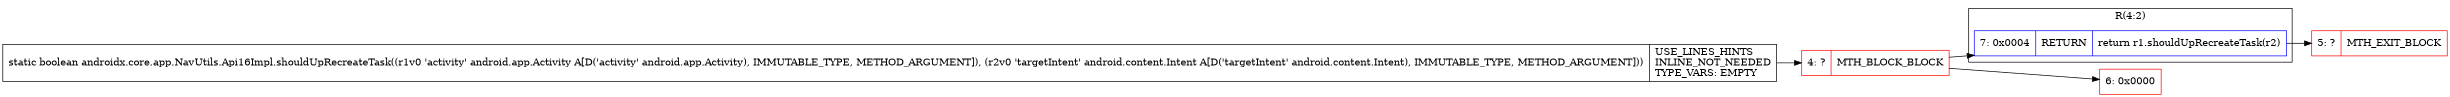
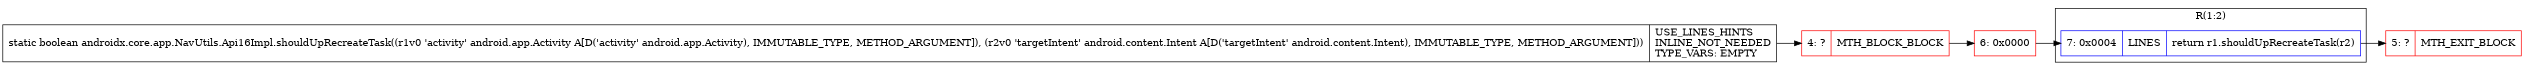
(2130, 16) -> (2211, 16)
(2064, 43) -> (2144, 43)
(1958, 57) -> (2045, 43)
